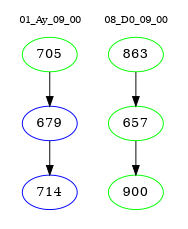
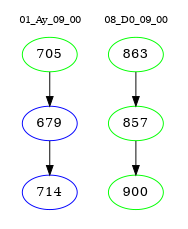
(136, 123) -> (136, 123)
